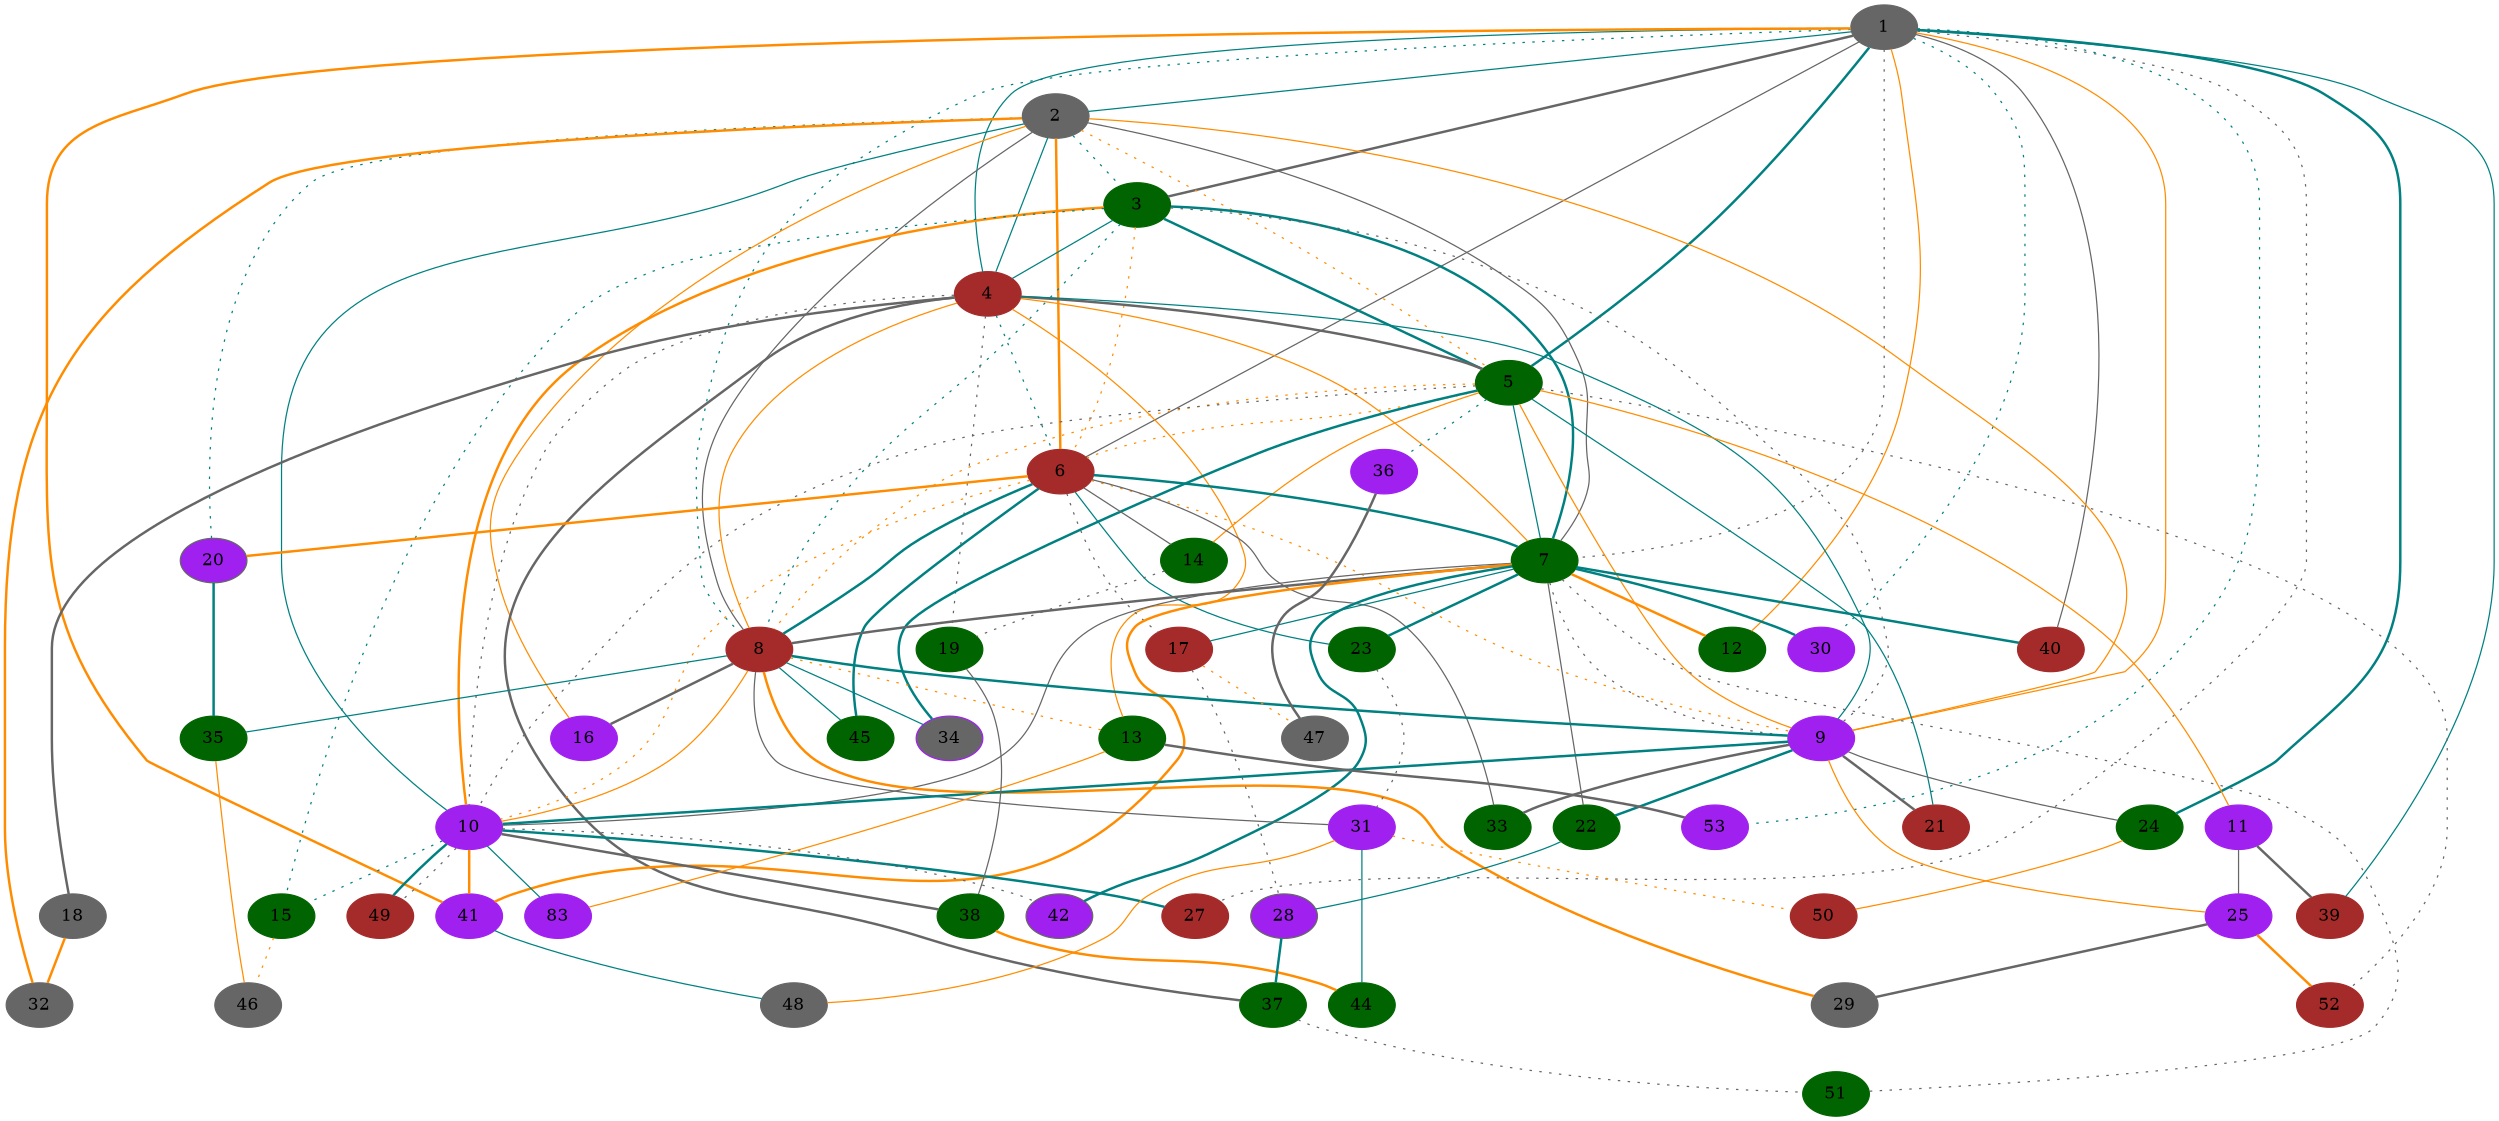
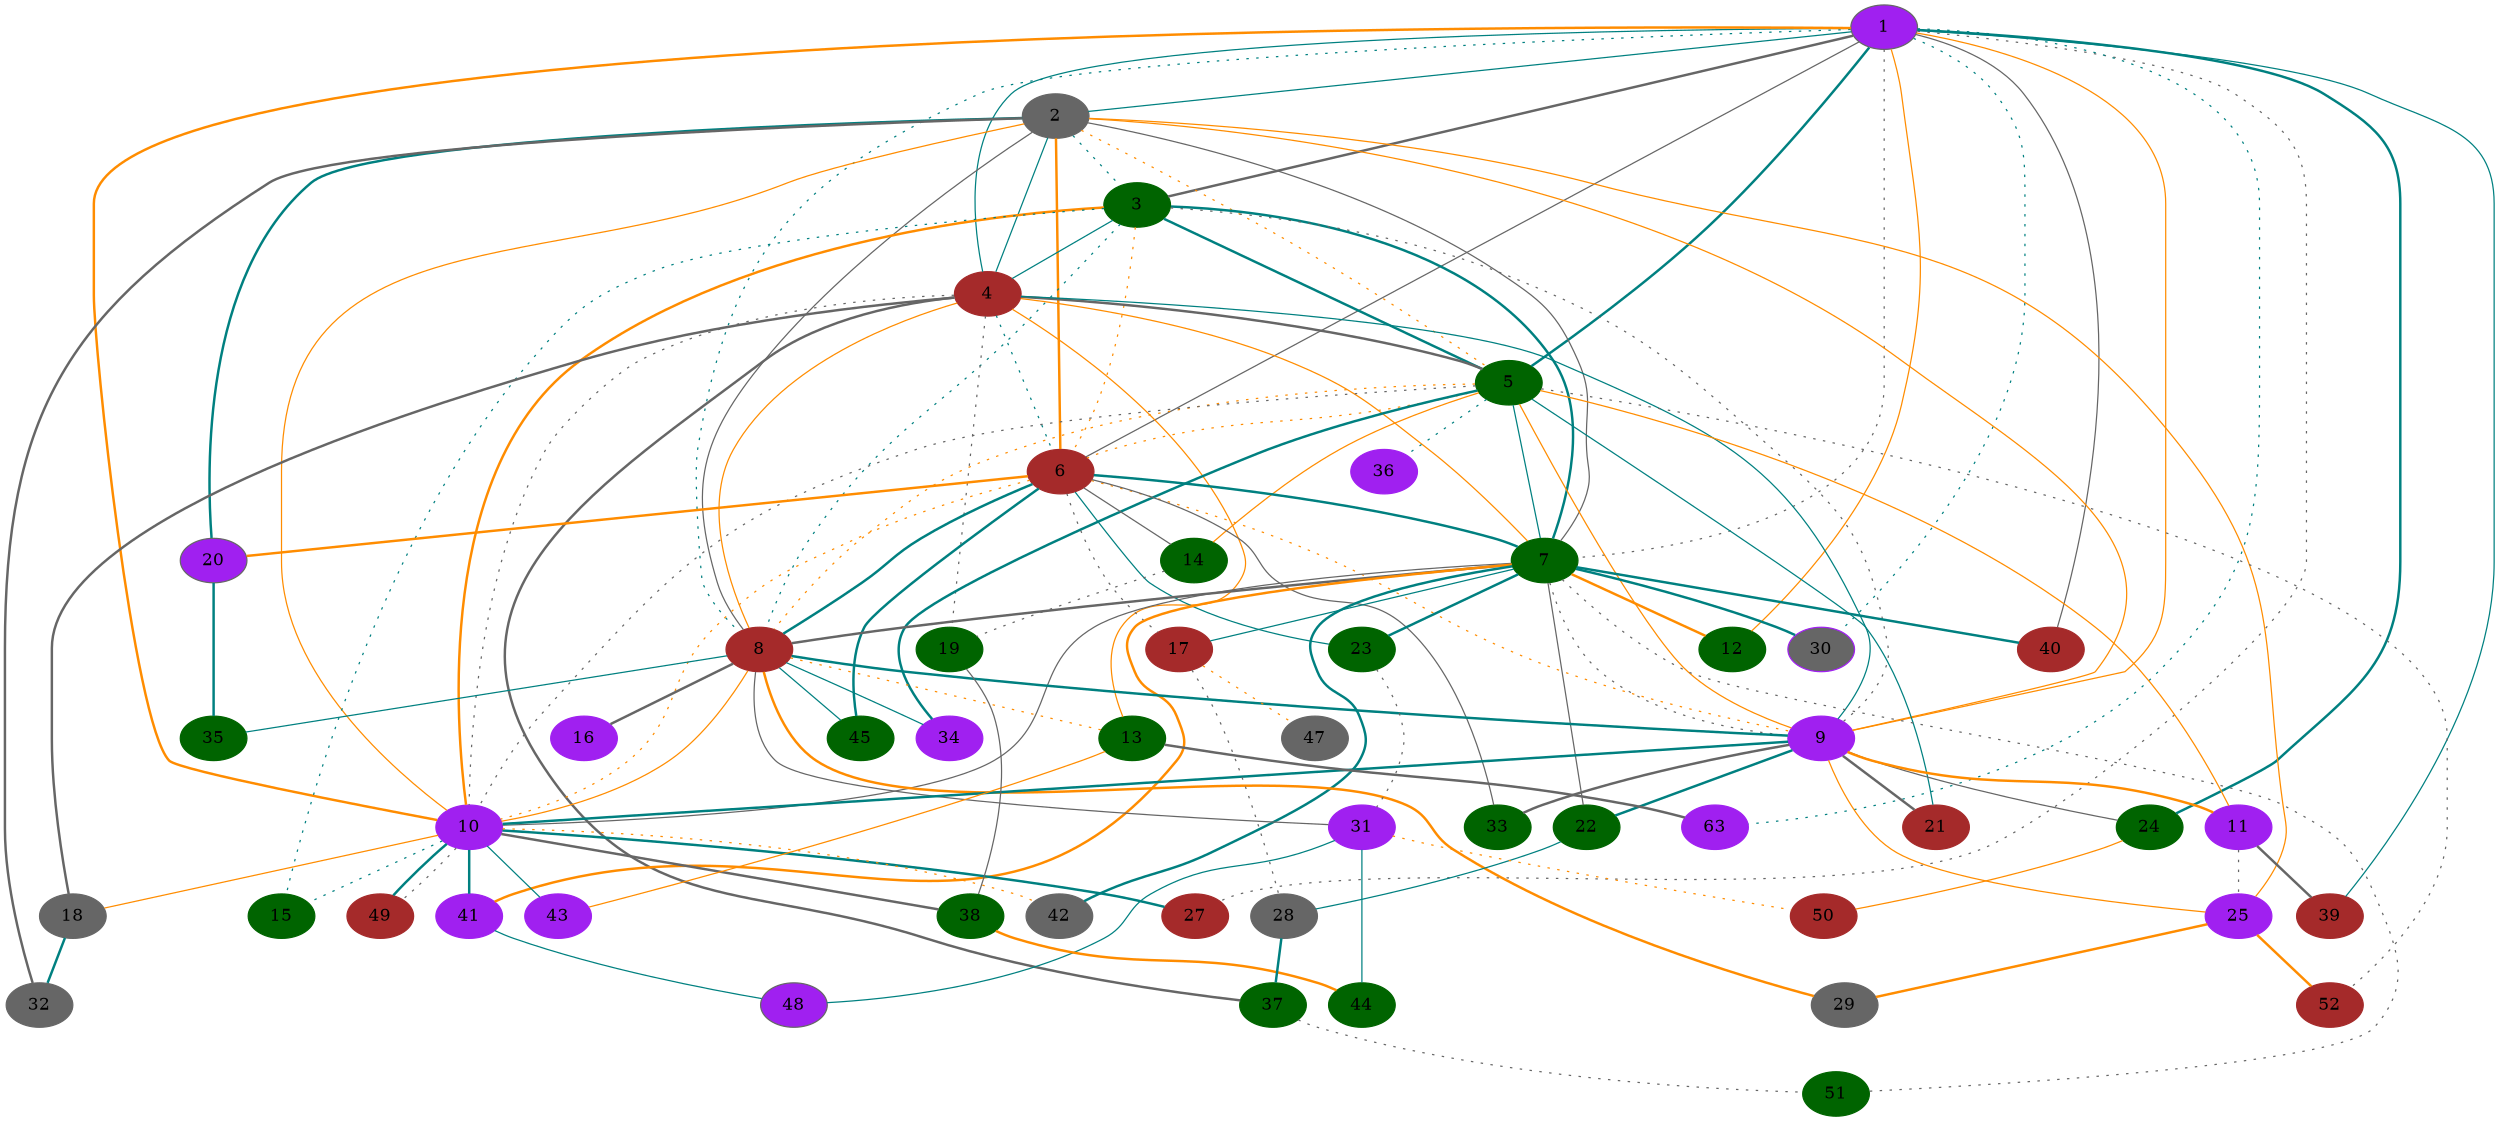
(1884, 27) -> (1884, 27)
(466, 60) -> (538, 73)
(314, 182) -> (314, 182)
(208, 224) -> (208, 224)
(403, 281) -> (403, 281)
(595, 365) -> (1903, 252)
(1301, 602) -> none
(1821, 649) -> (1821, 649)
(950, 738) -> (950, 738)
none -> (2031, 781)
(1715, 827) -> (1715, 827)
(771, 847) -> (771, 847)
none -> (271, 872)
(469, 872) -> (469, 872)
(2239, 872) -> (2239, 872)
(558, 916) -> (558, 916)
(1059, 916) -> (1059, 916)
(1284, 916) -> (1284, 916)
(1091, 944) -> (1091, 944)
(56, 960) -> (56, 960)
(2042, 961) -> (2042, 961)
(248, 1005) -> none
(794, 1005) -> (794, 1005)
